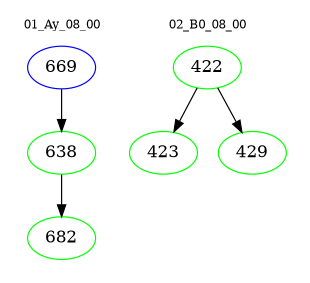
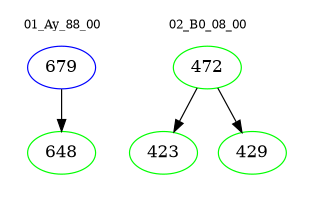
(62, 25) -> (62, 25)
(62, 68) -> (62, 68)
(207, 68) -> (207, 68)
(62, 153) -> (62, 153)
(62, 238) -> none
